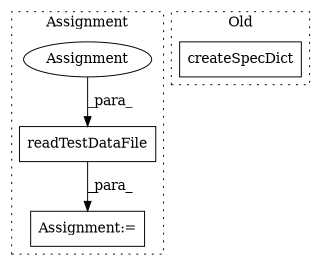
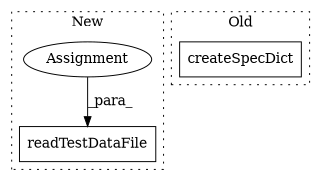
(88, 23) -> (88, 23)
(88, 229) -> none
